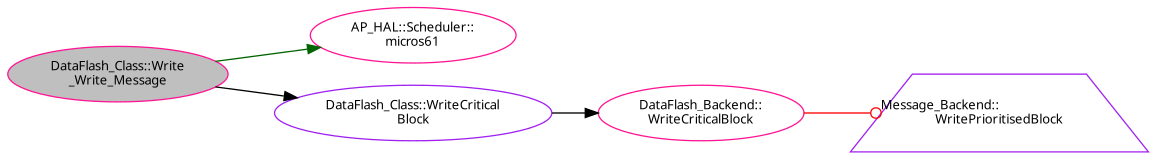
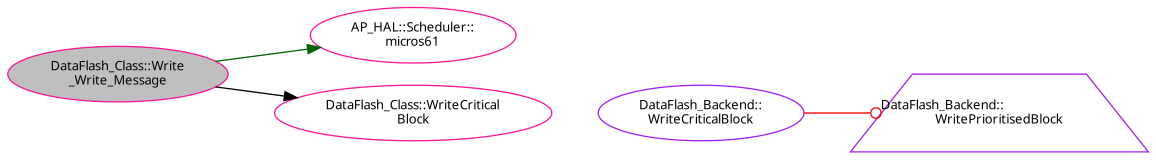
(413, 113) -> (413, 113)
(569, 113) -> none
(701, 113) -> (701, 113)
(999, 113) -> (999, 113)
